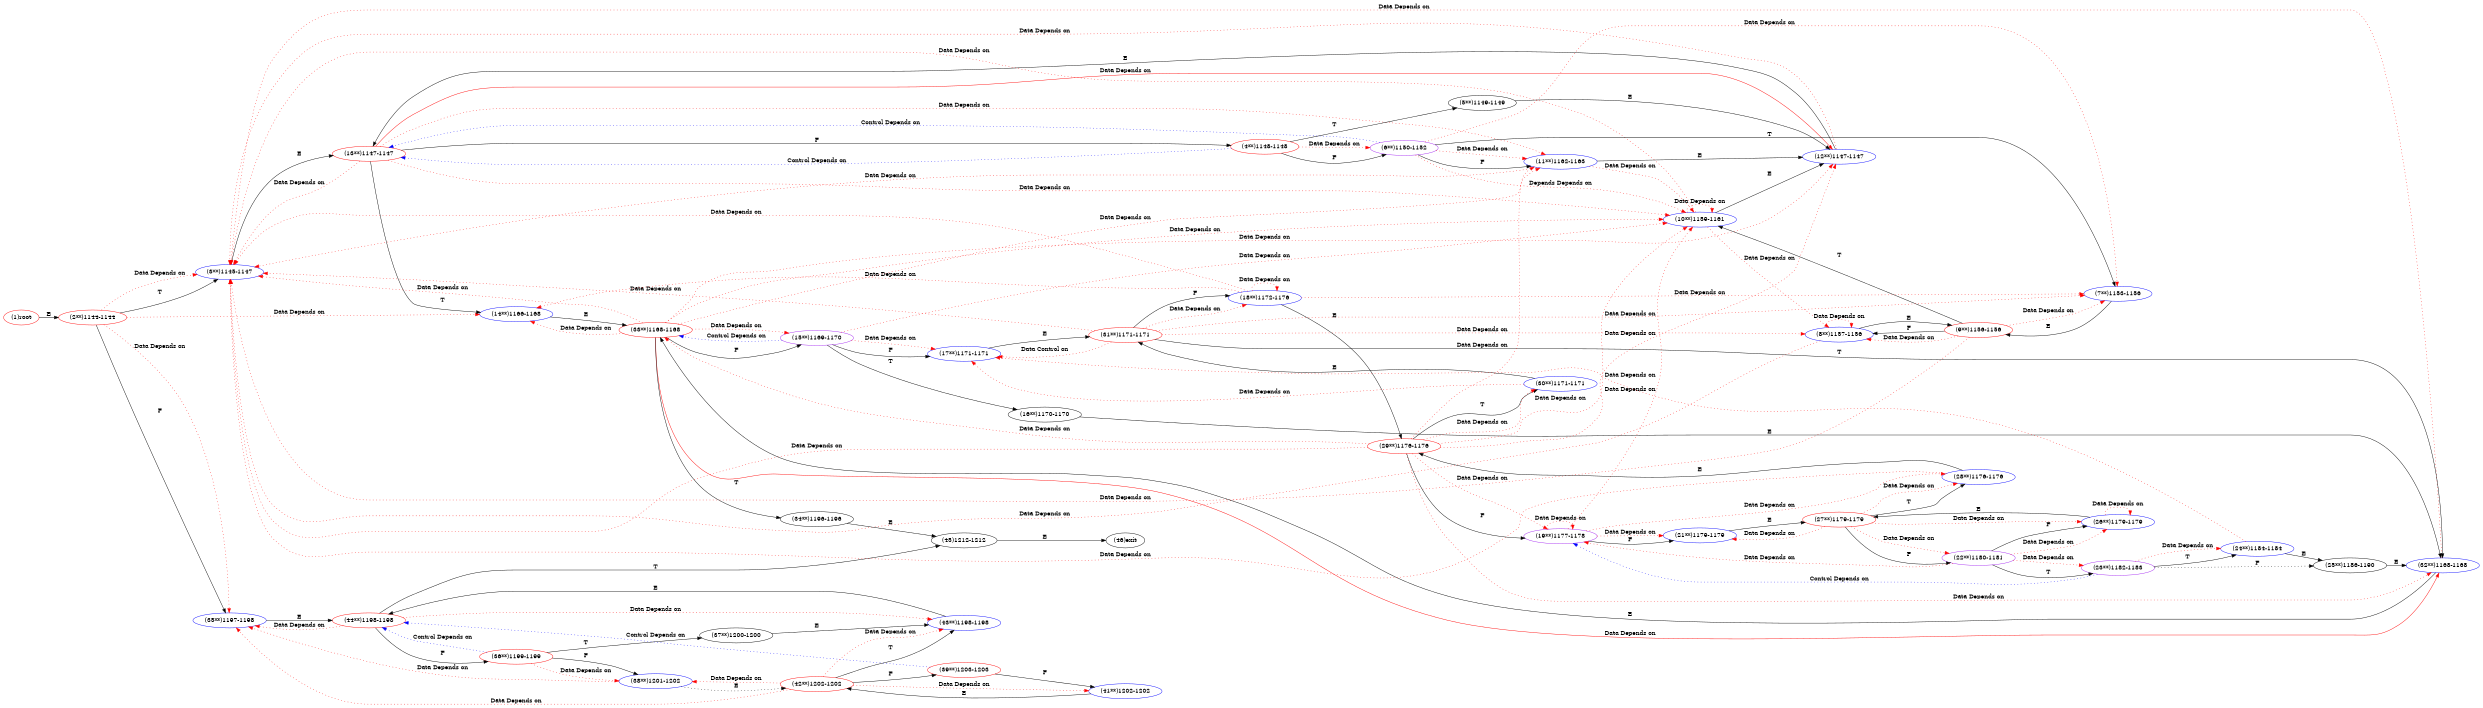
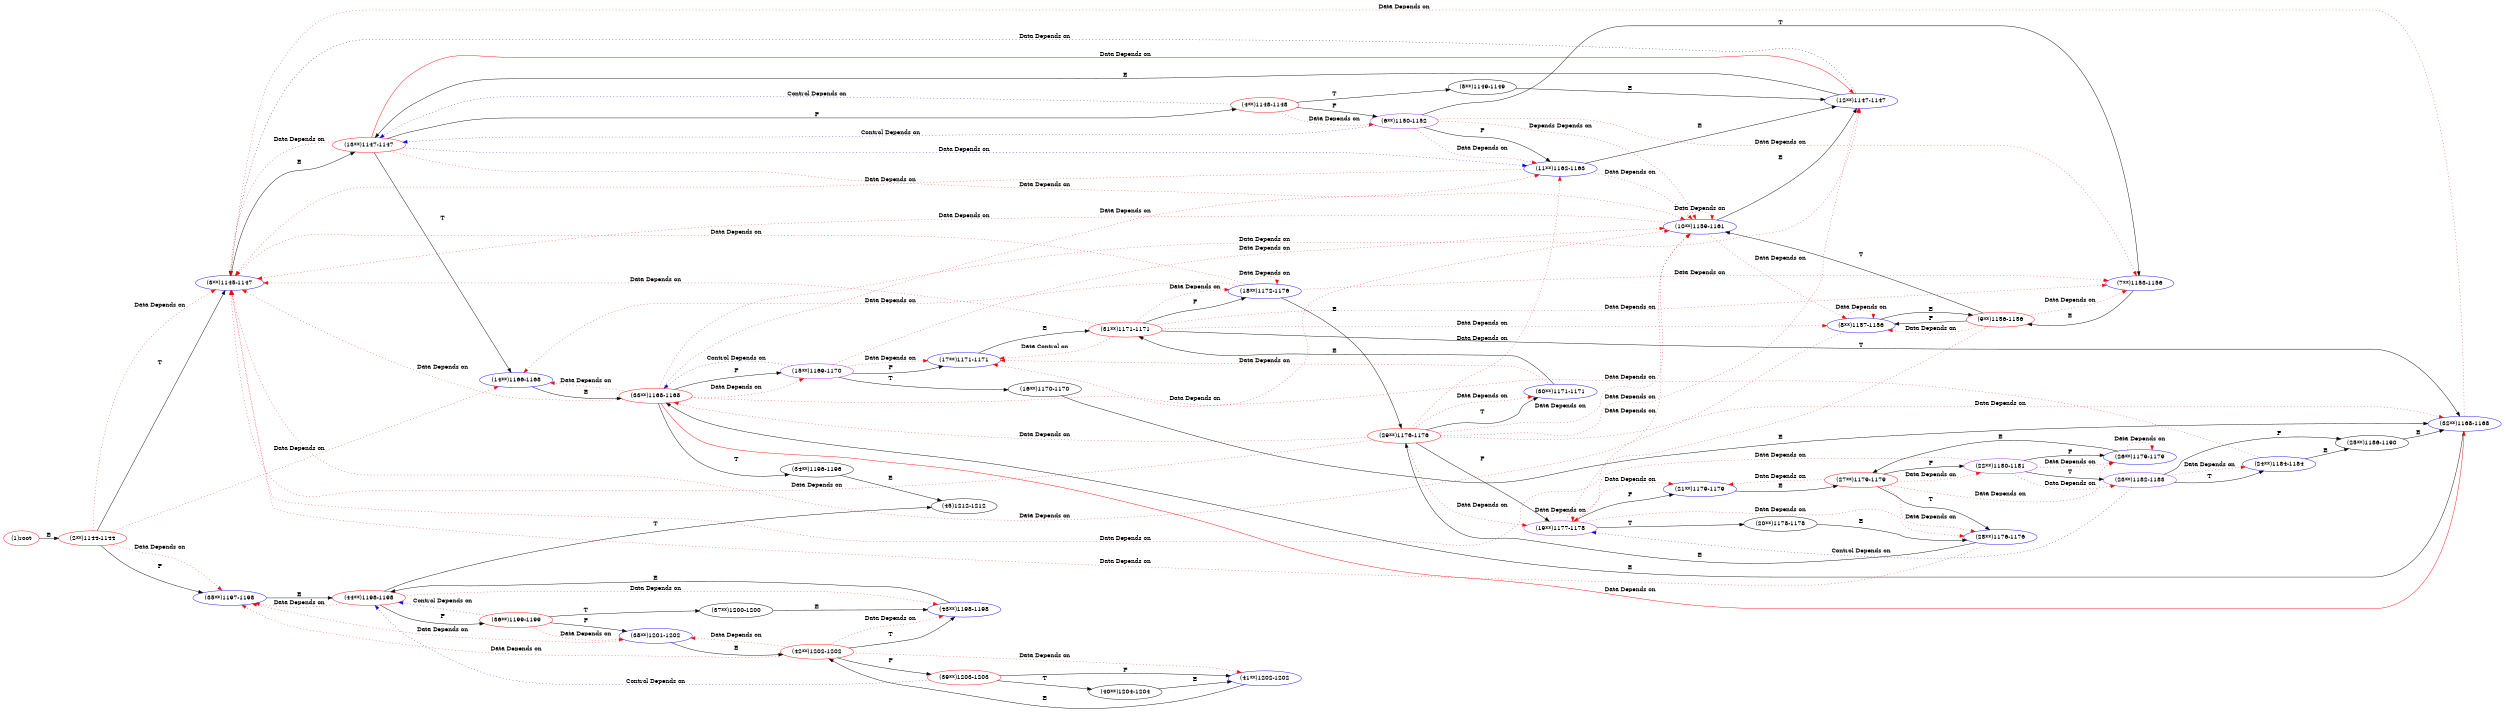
(980, 34) -> (975, 40)
(959, 108) -> (963, 153)
none -> (1780, 524)
(1125, 540) -> none
(2232, 567) -> (2246, 441)
(731, 691) -> (724, 654)
none -> (1125, 692)
